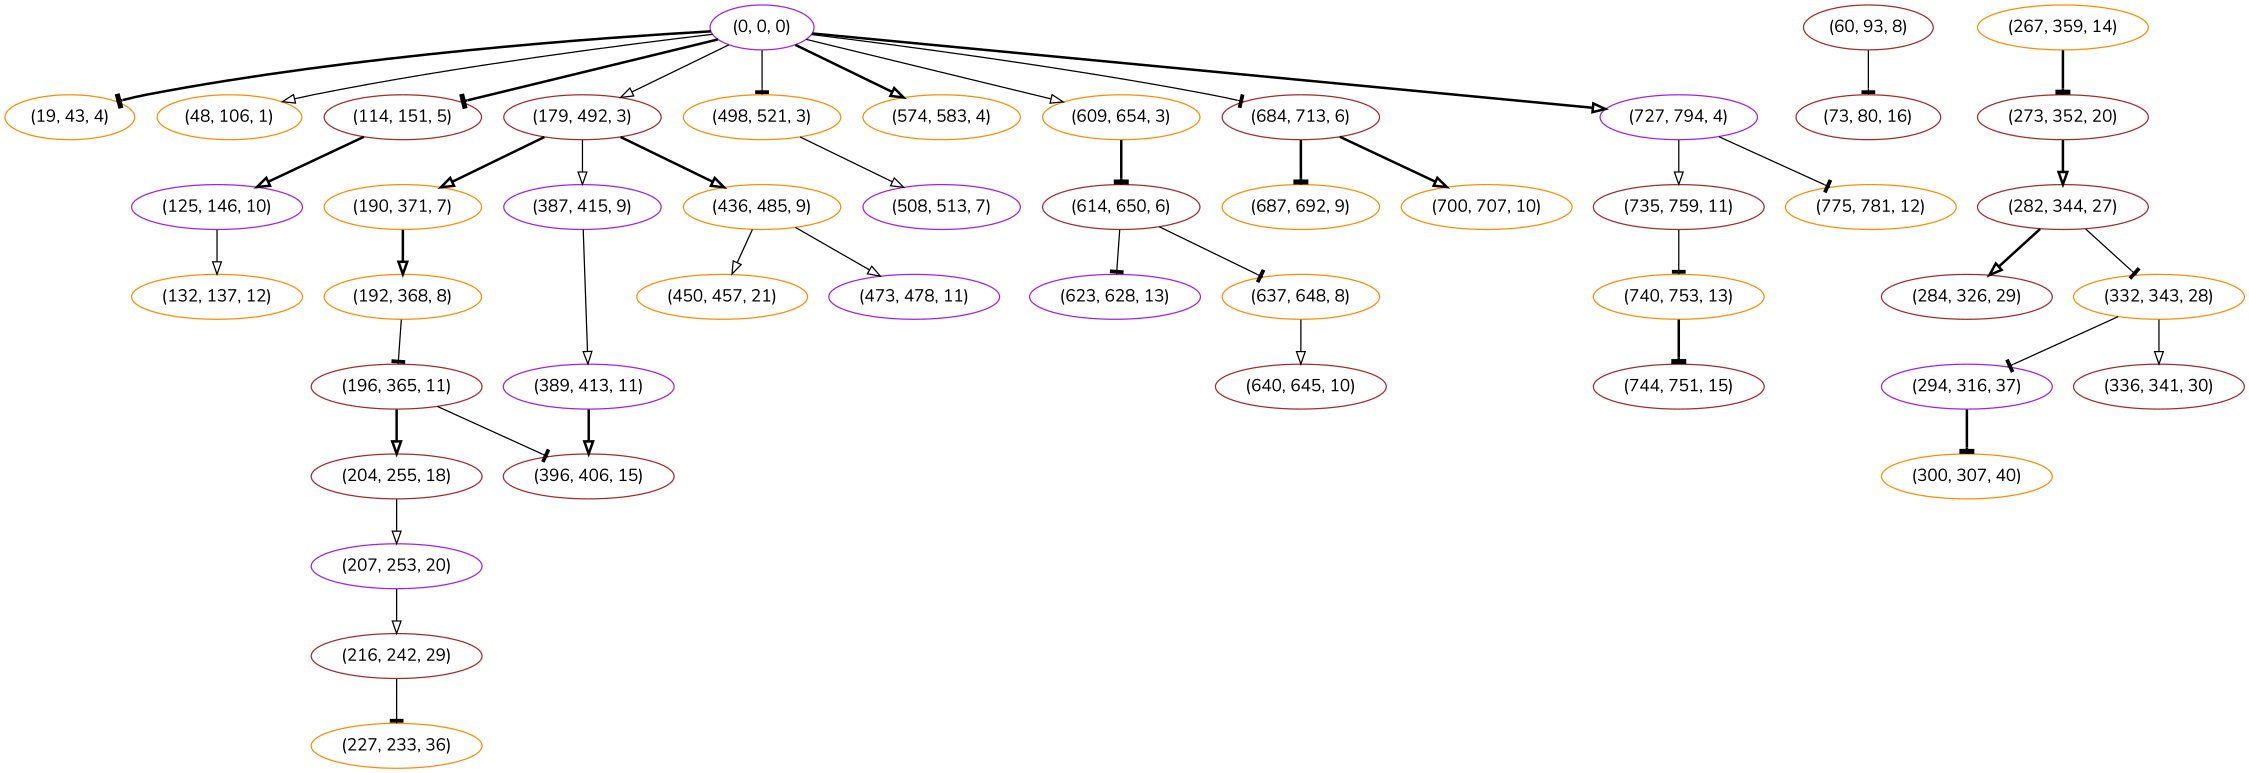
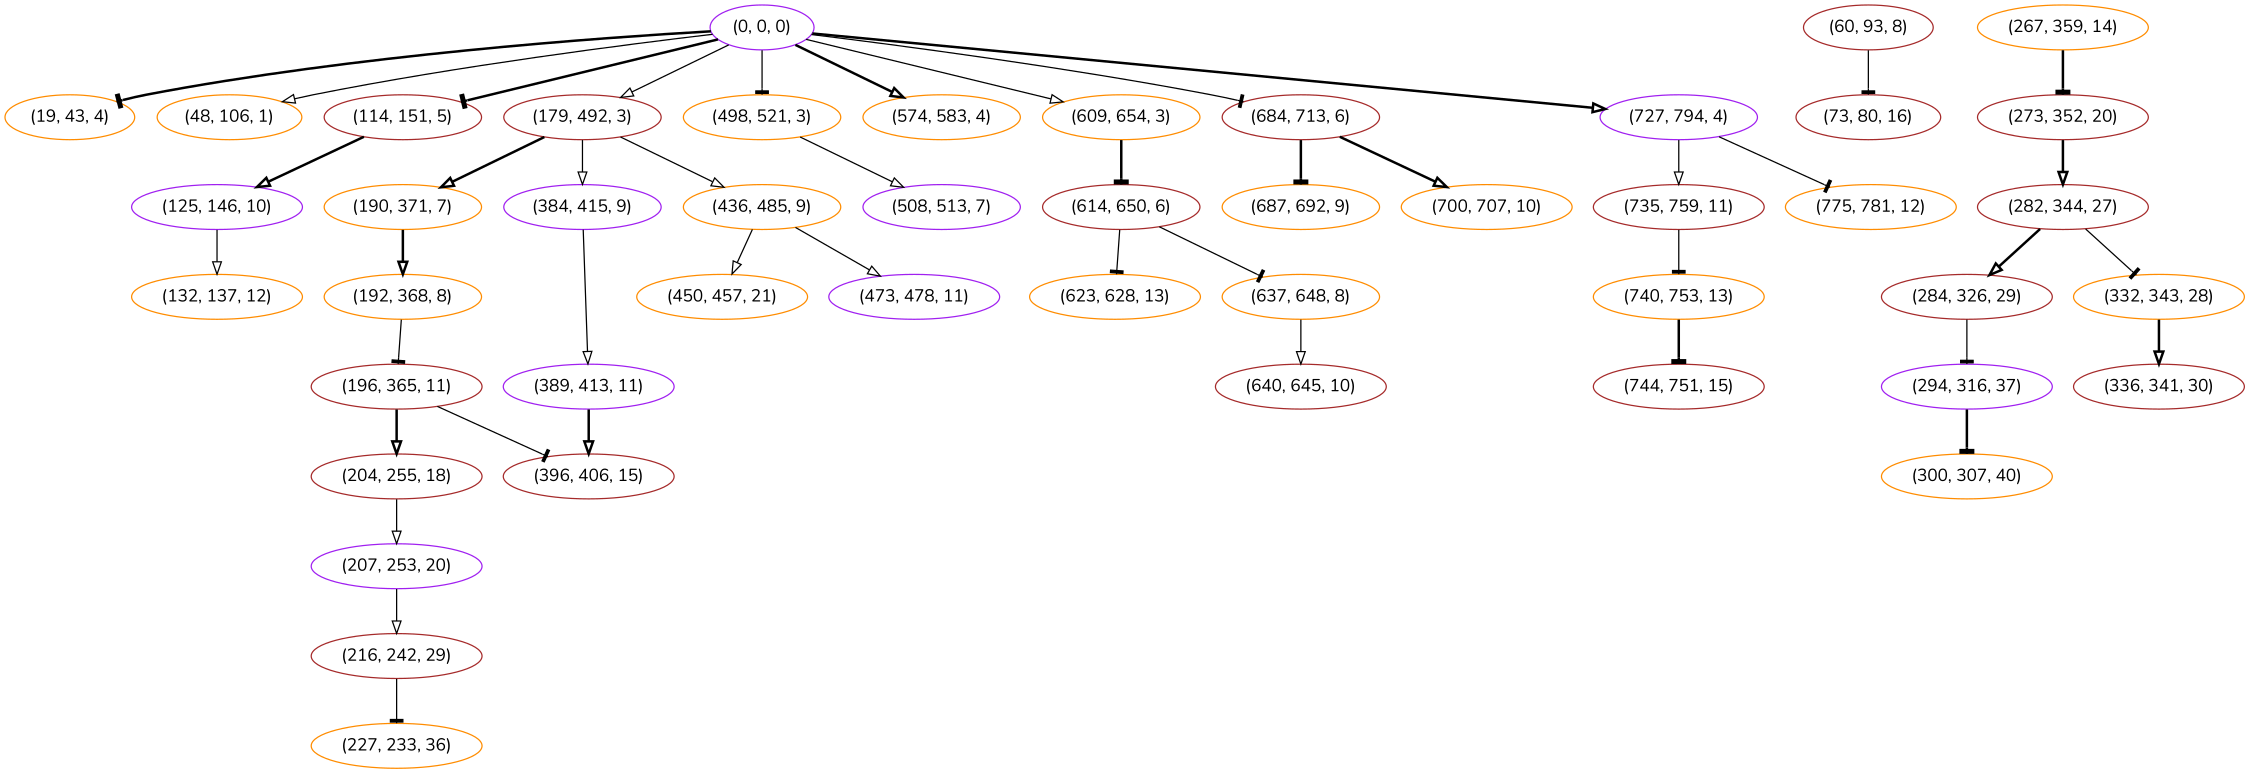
(667, 159) -> (667, 159)
(582, 207) -> (582, 207)
(1115, 297) -> (1115, 297)
(2159, 336) -> (2159, 336)
(2066, 340) -> (1967, 339)
